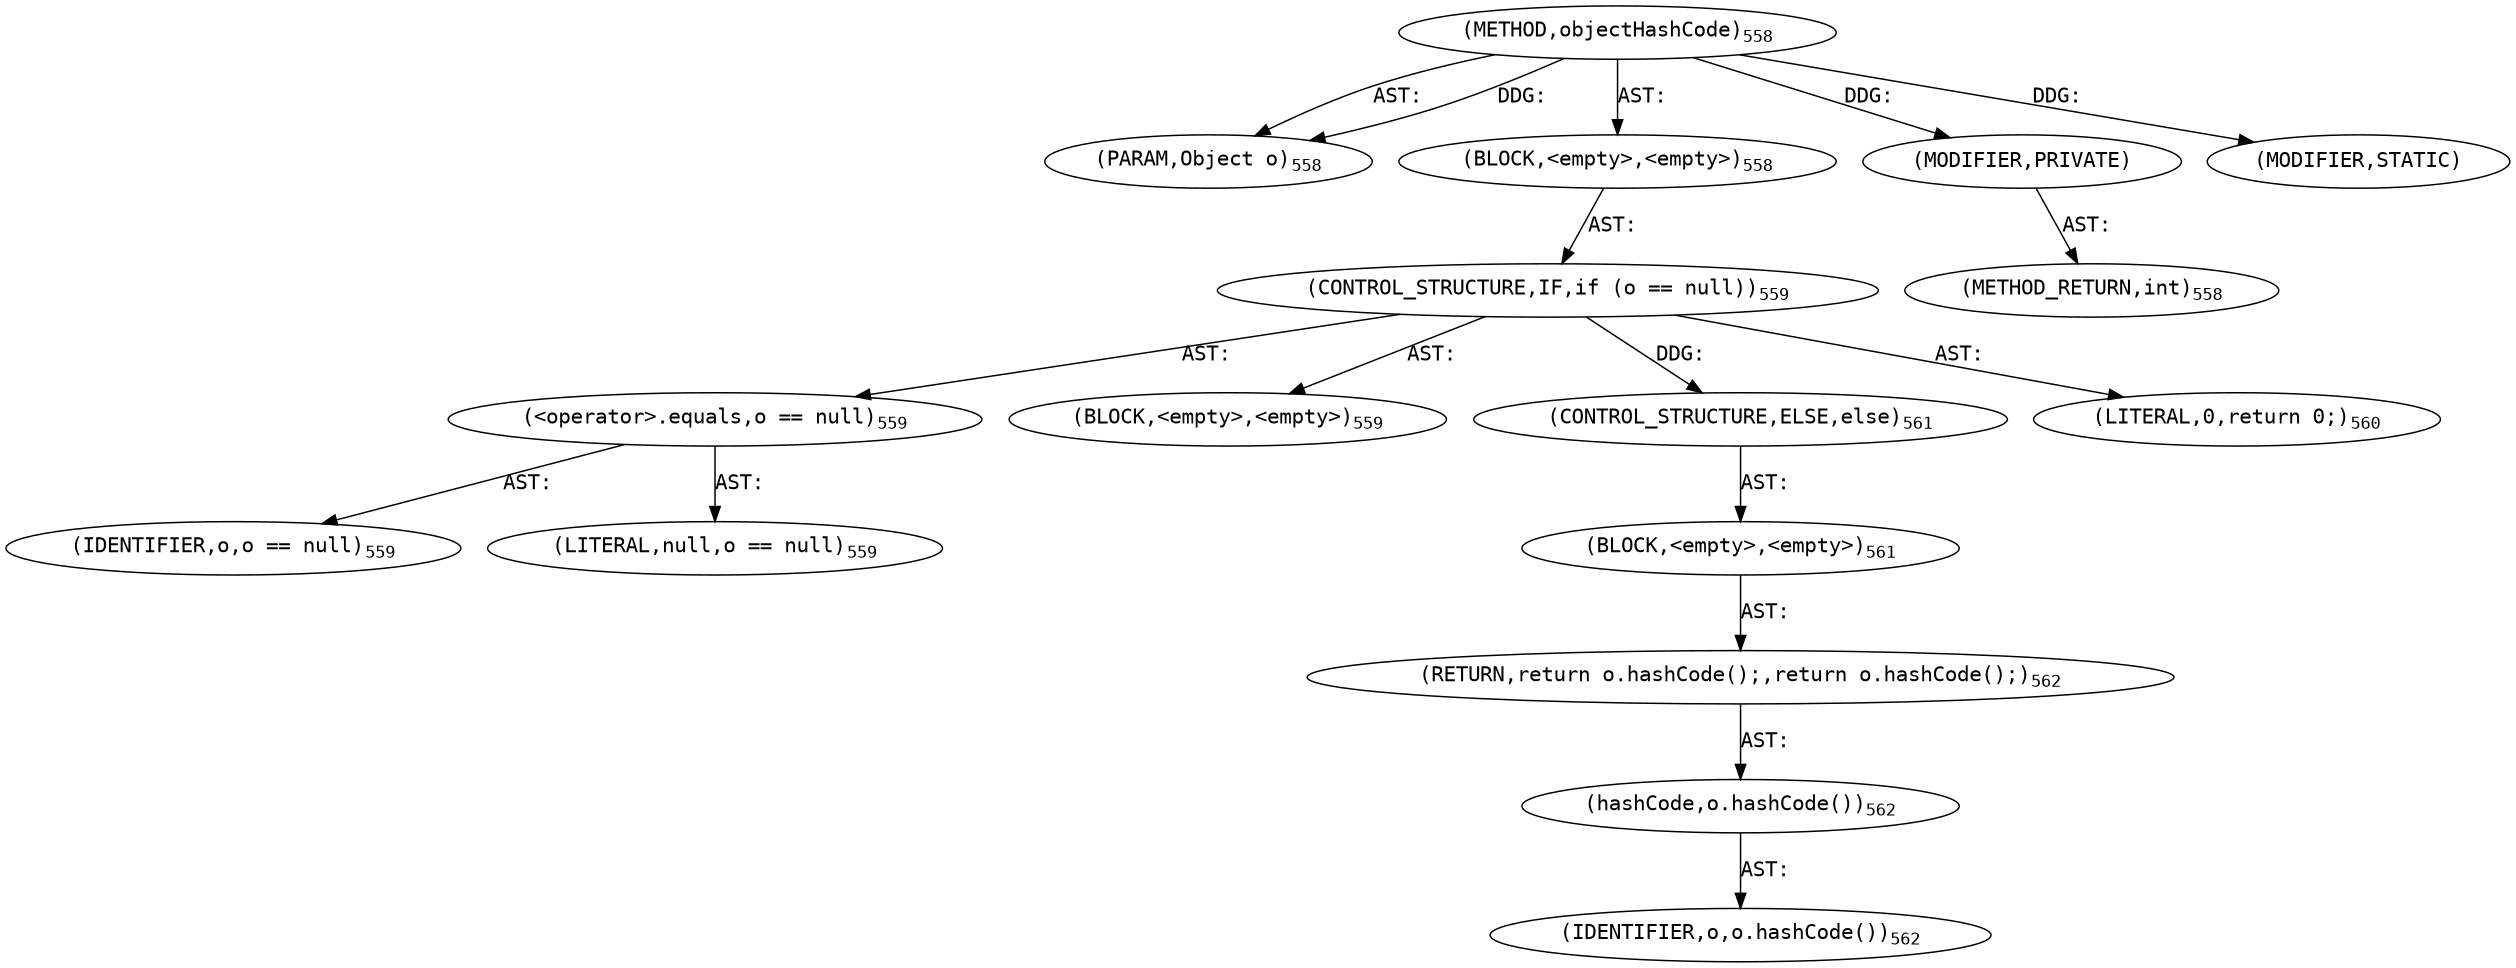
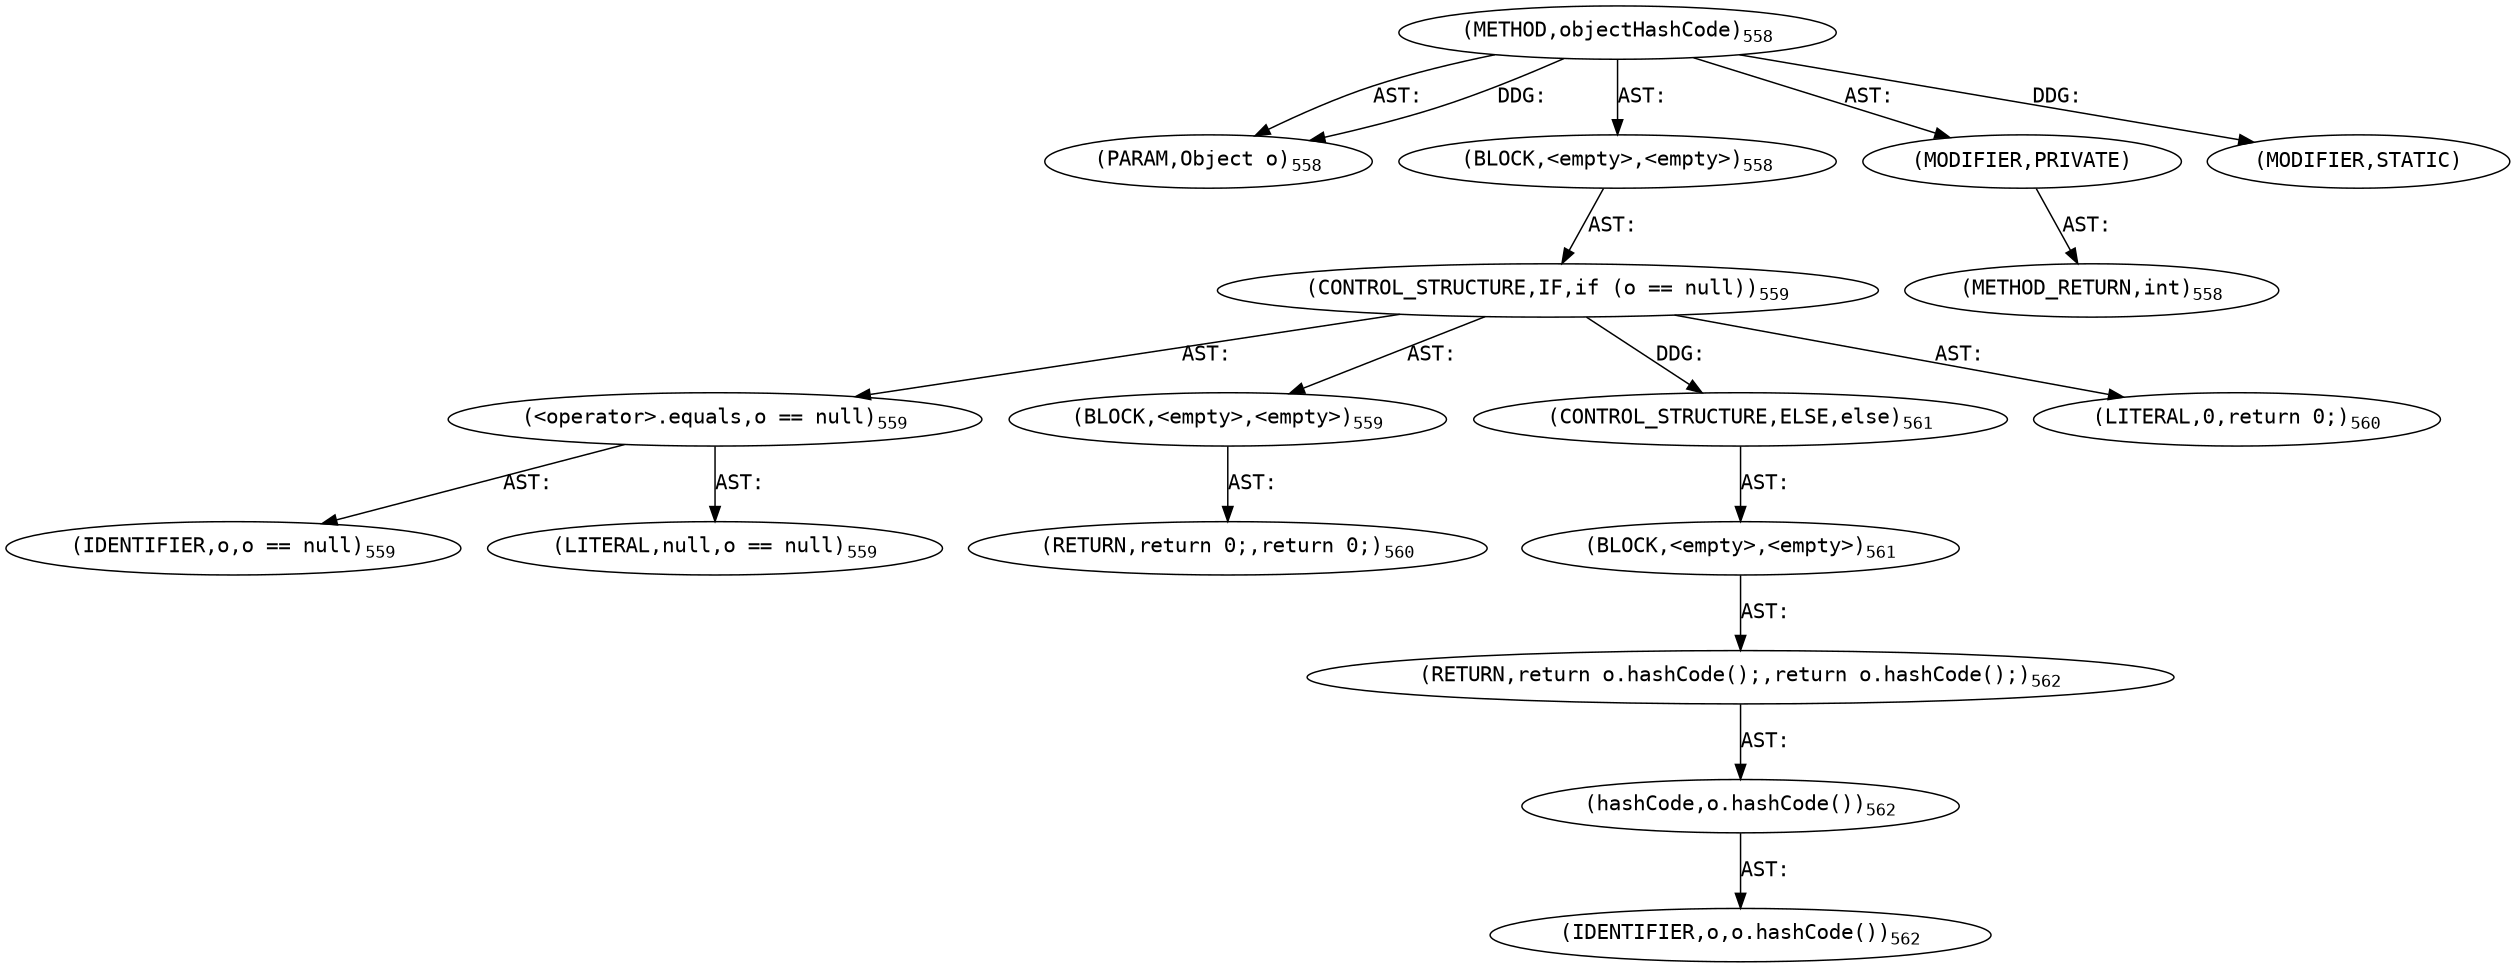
(1875, 97) -> (1875, 97)
none -> (1228, 548)
